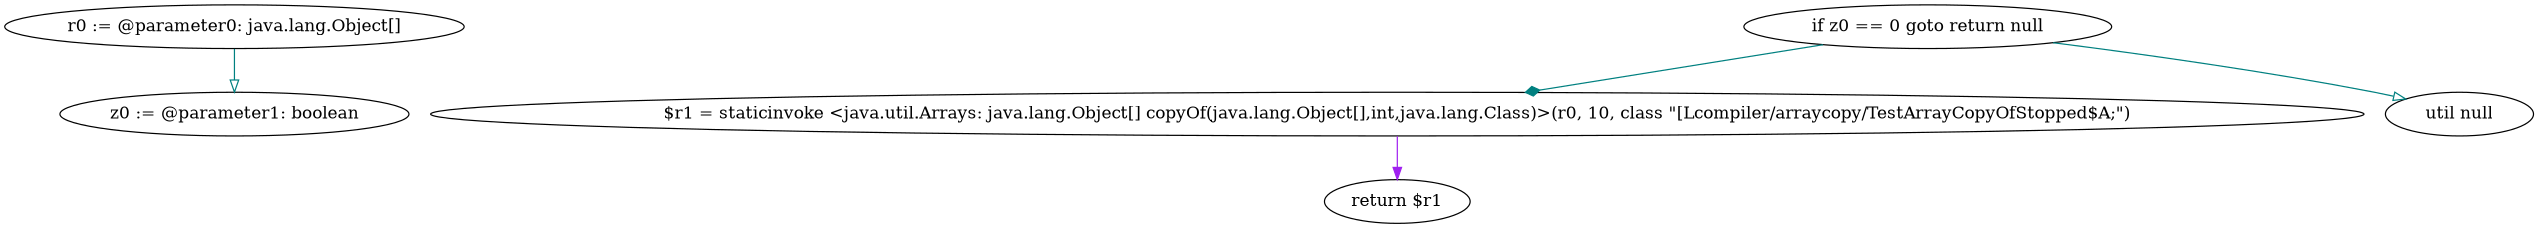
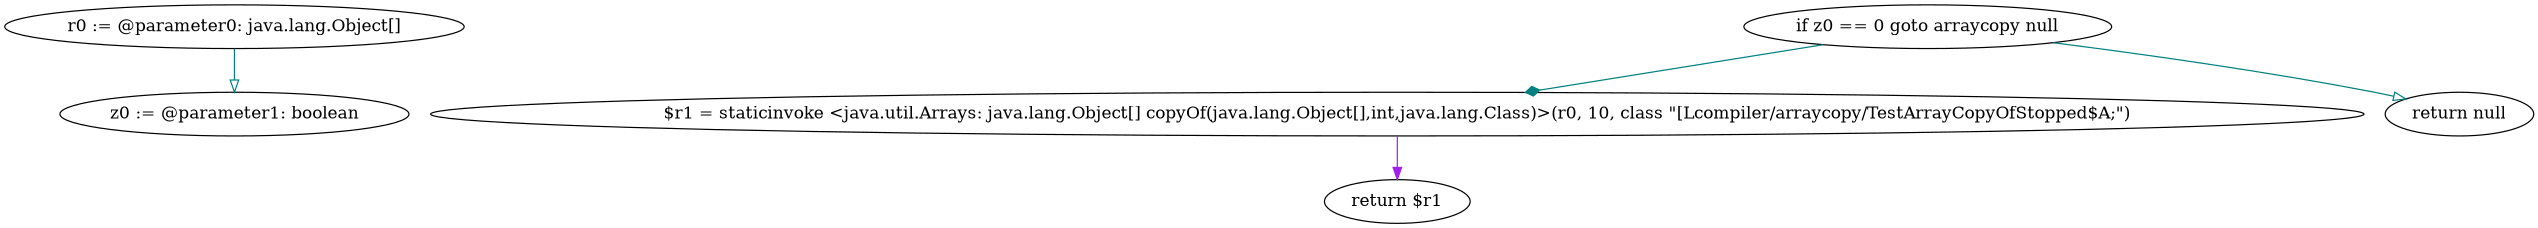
(1928, 27) -> (1928, 27)
(2459, 114) -> (2459, 114)
